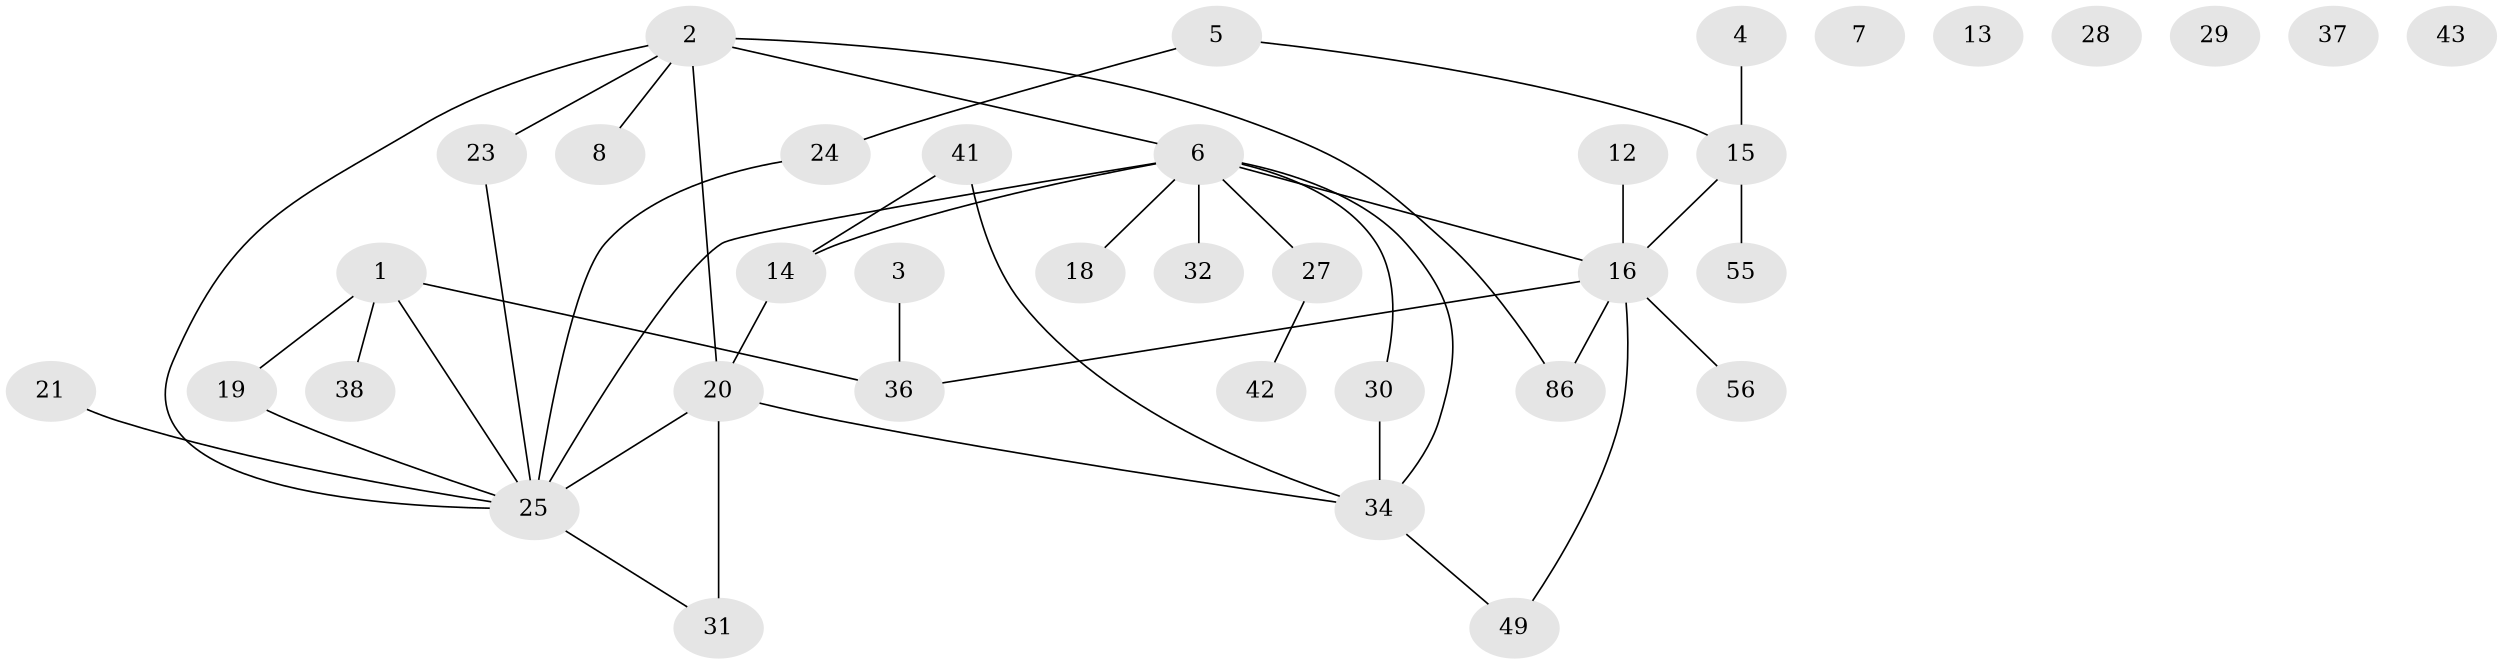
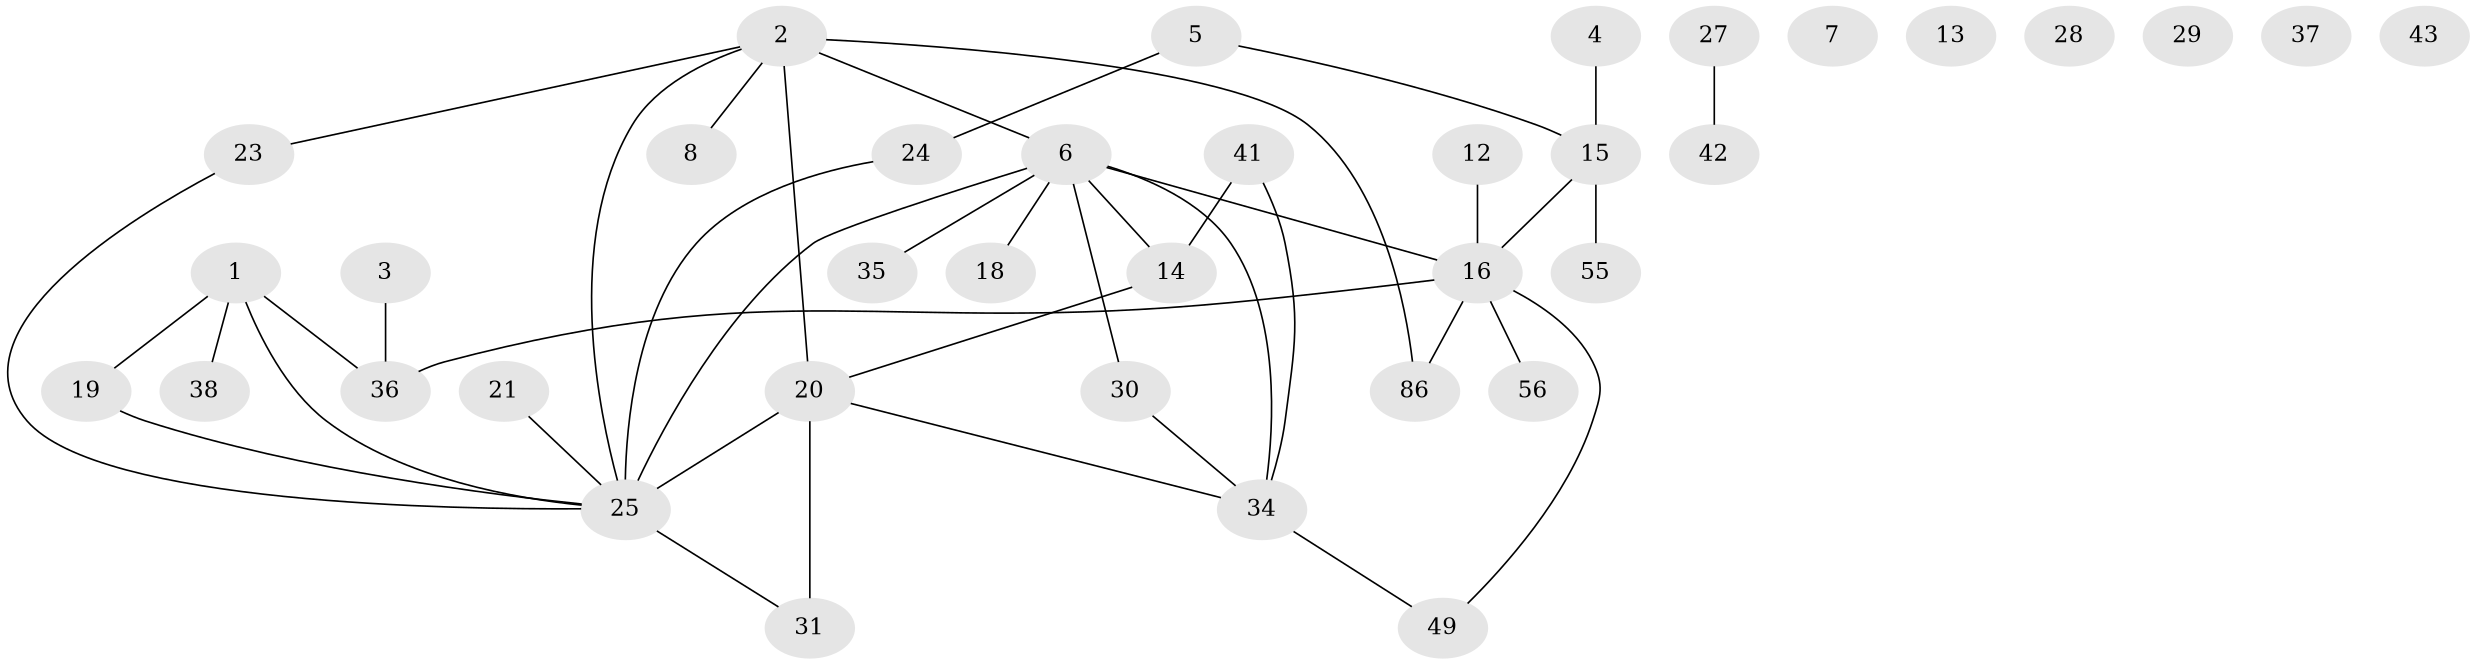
(1258, 214) -> none
(1199, 273) -> (872, 273)
